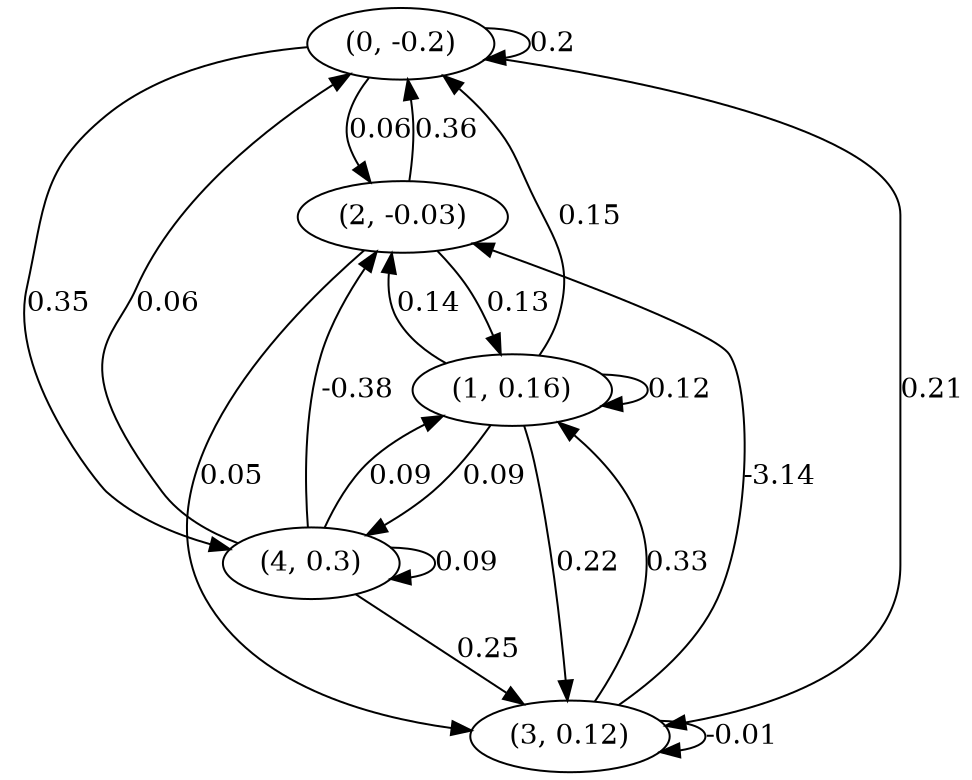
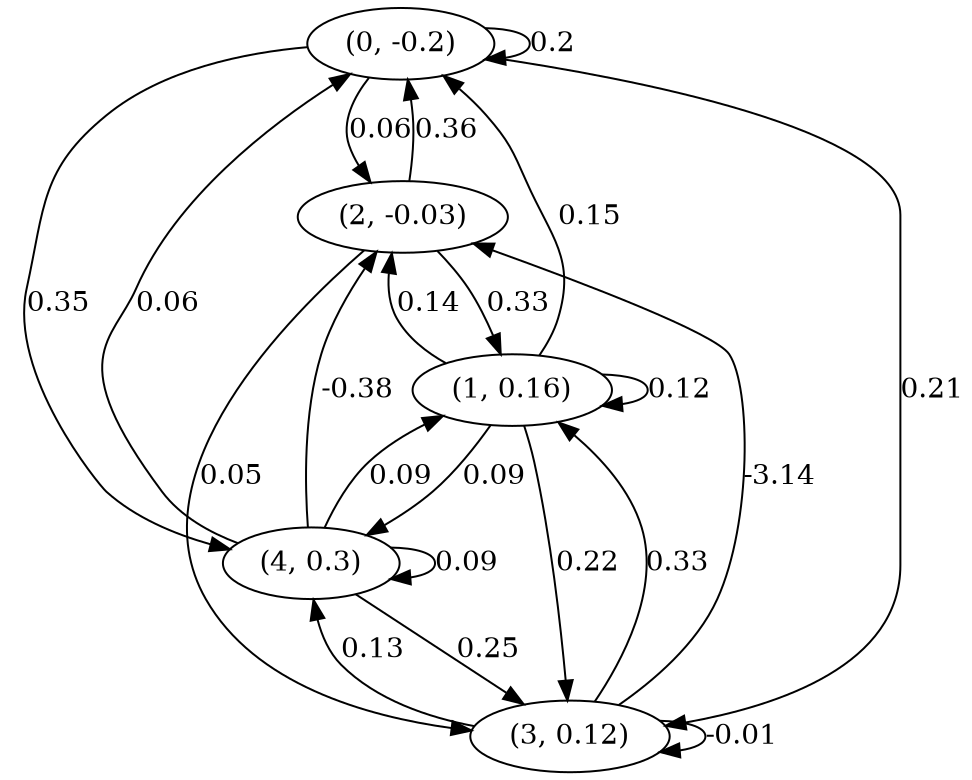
(518, 304) -> (518, 304)
none -> (380, 694)
